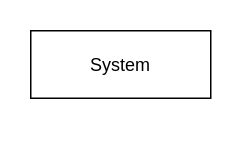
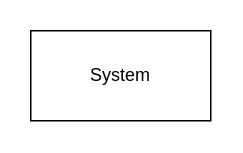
(121, 65) -> (121, 76)
